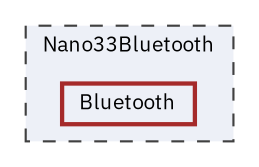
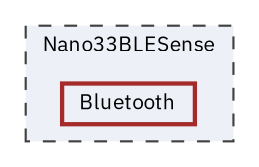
(130, 46) -> (130, 46)
